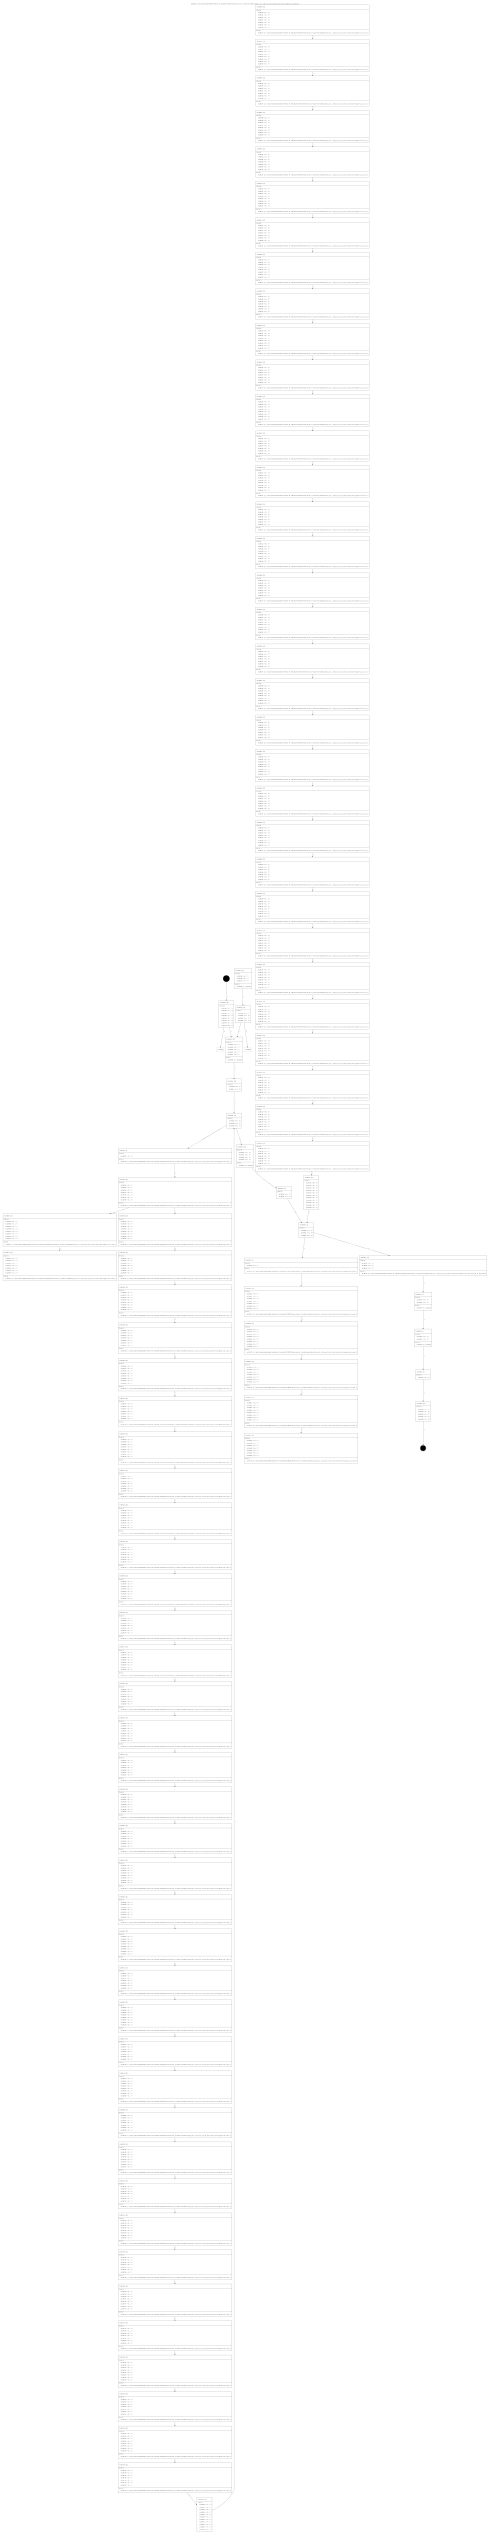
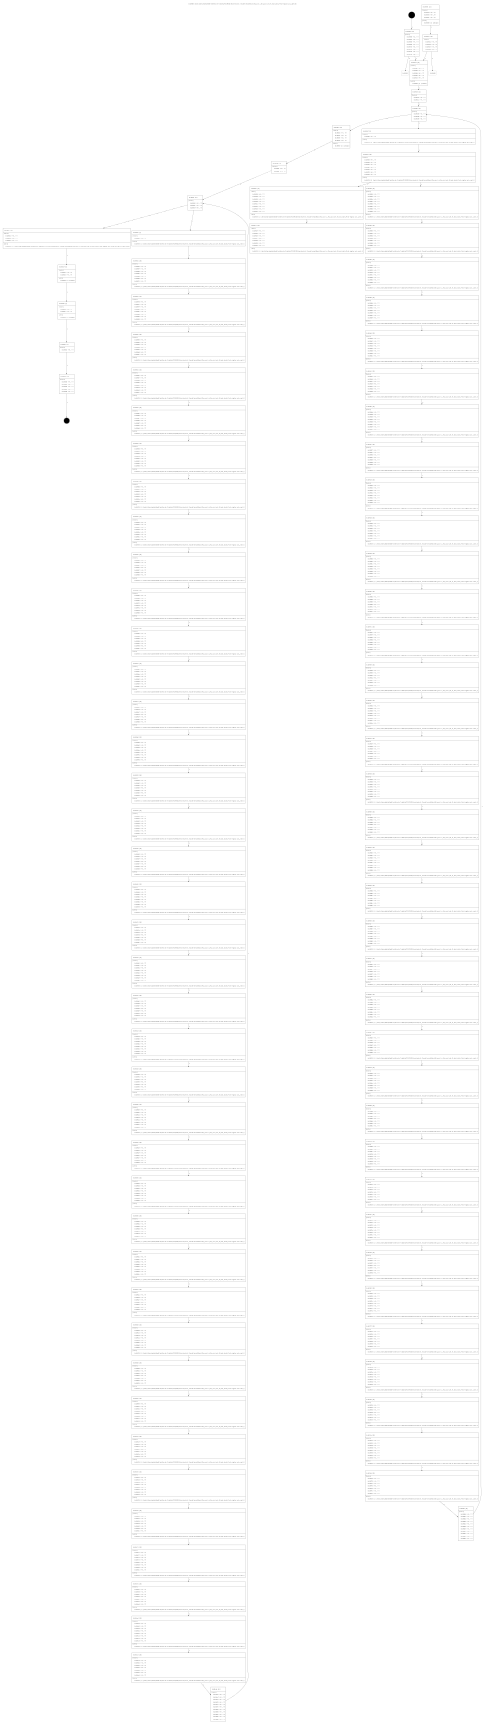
none -> (189, 458)
